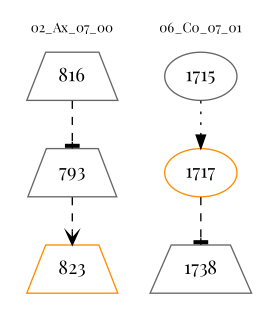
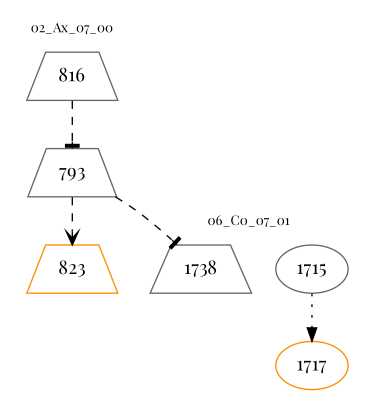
(201, 218) -> (147, 219)
